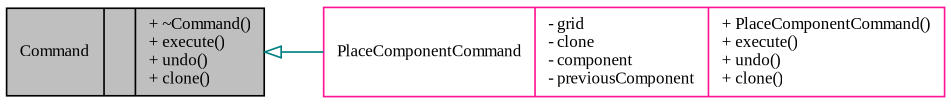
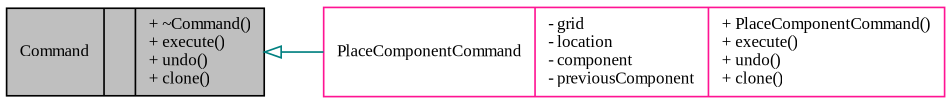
(571, 42) -> (581, 42)
